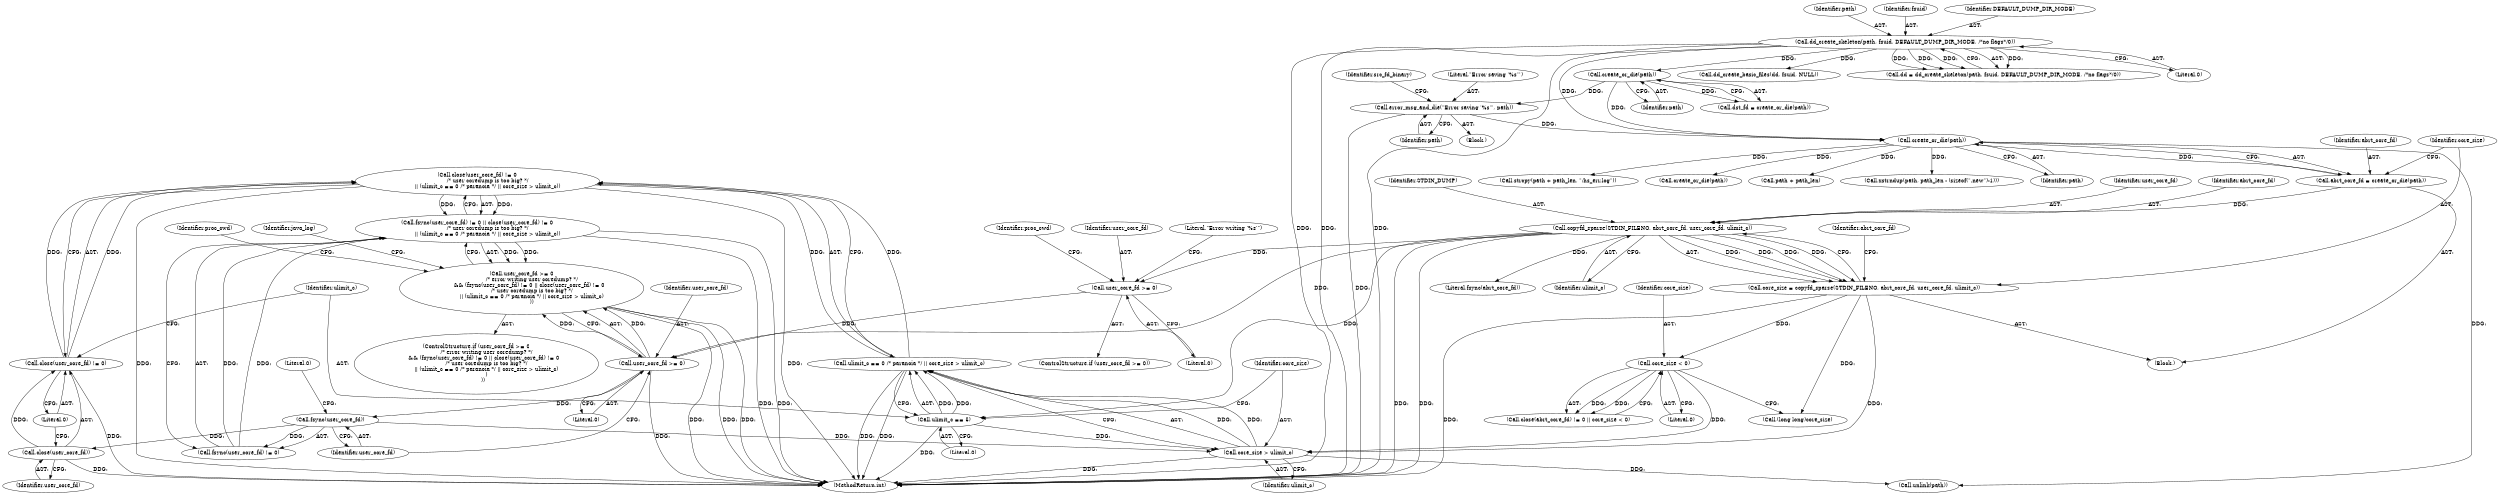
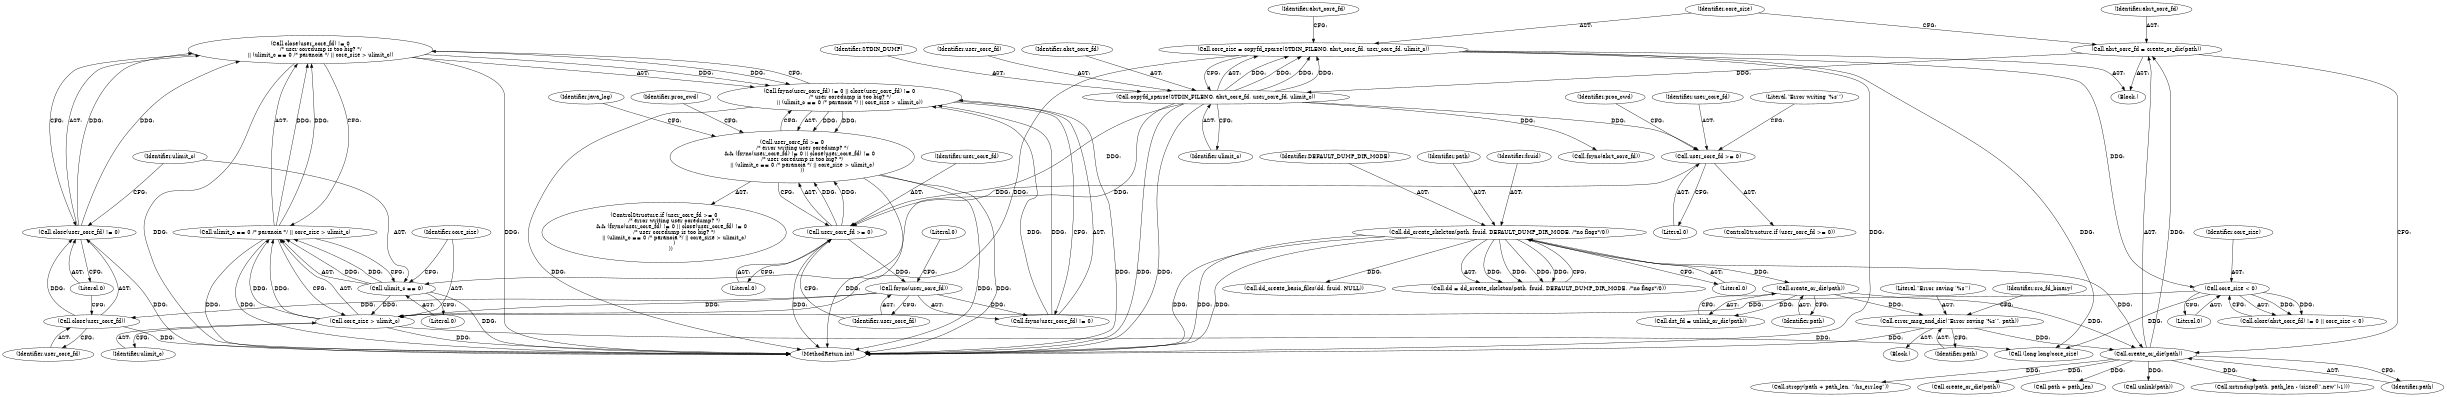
(1765, 108) -> (1701, 322)
(1483, 288) -> (1606, 157)
(1773, 404) -> (2156, 322)
(944, 420) -> (397, 289)
(1595, 470) -> (1162, 338)
